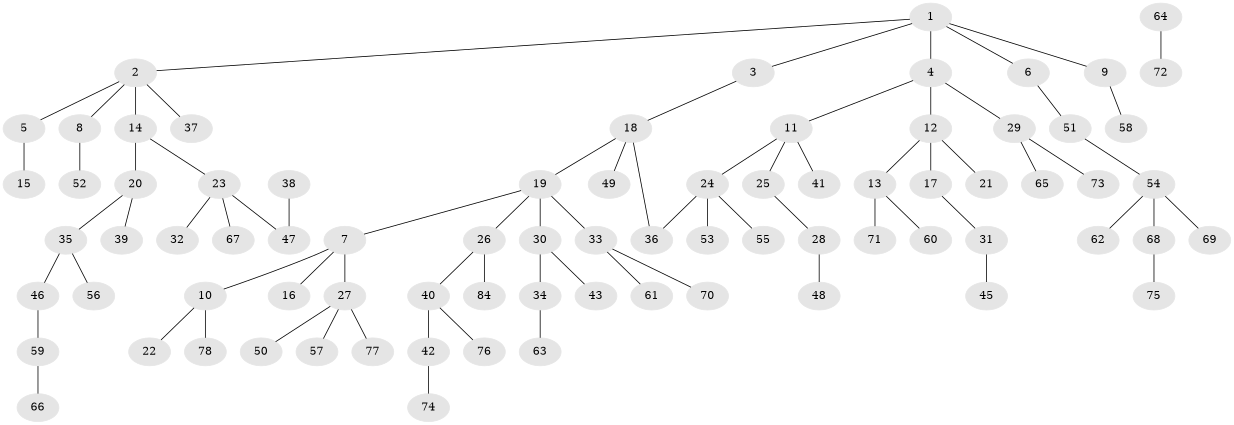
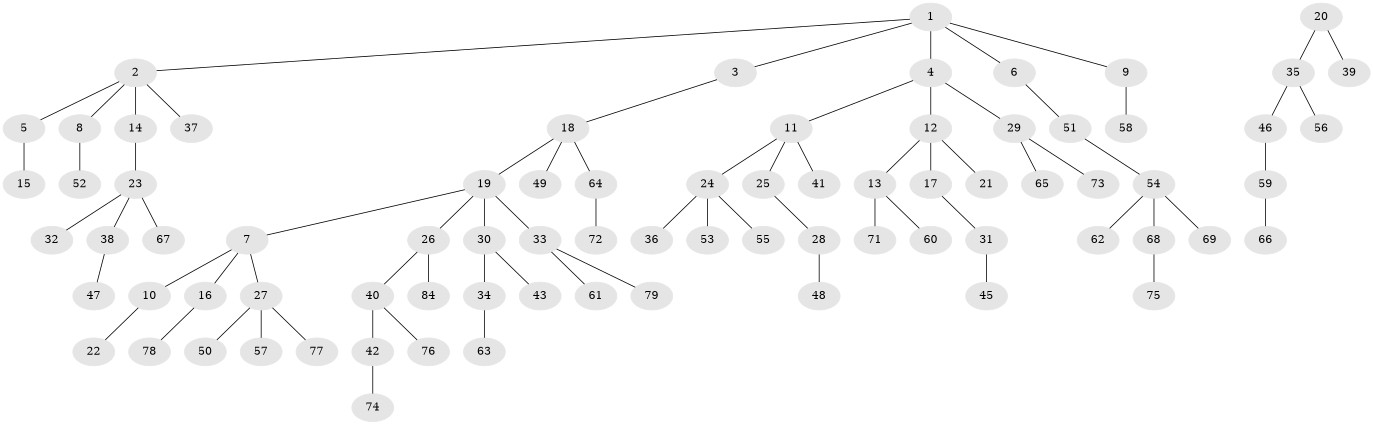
(136, 157) -> none
(641, 184) -> (582, 157)
(254, 212) -> (122, 212)
(708, 296) -> (652, 296)
(205, 324) -> (178, 324)
